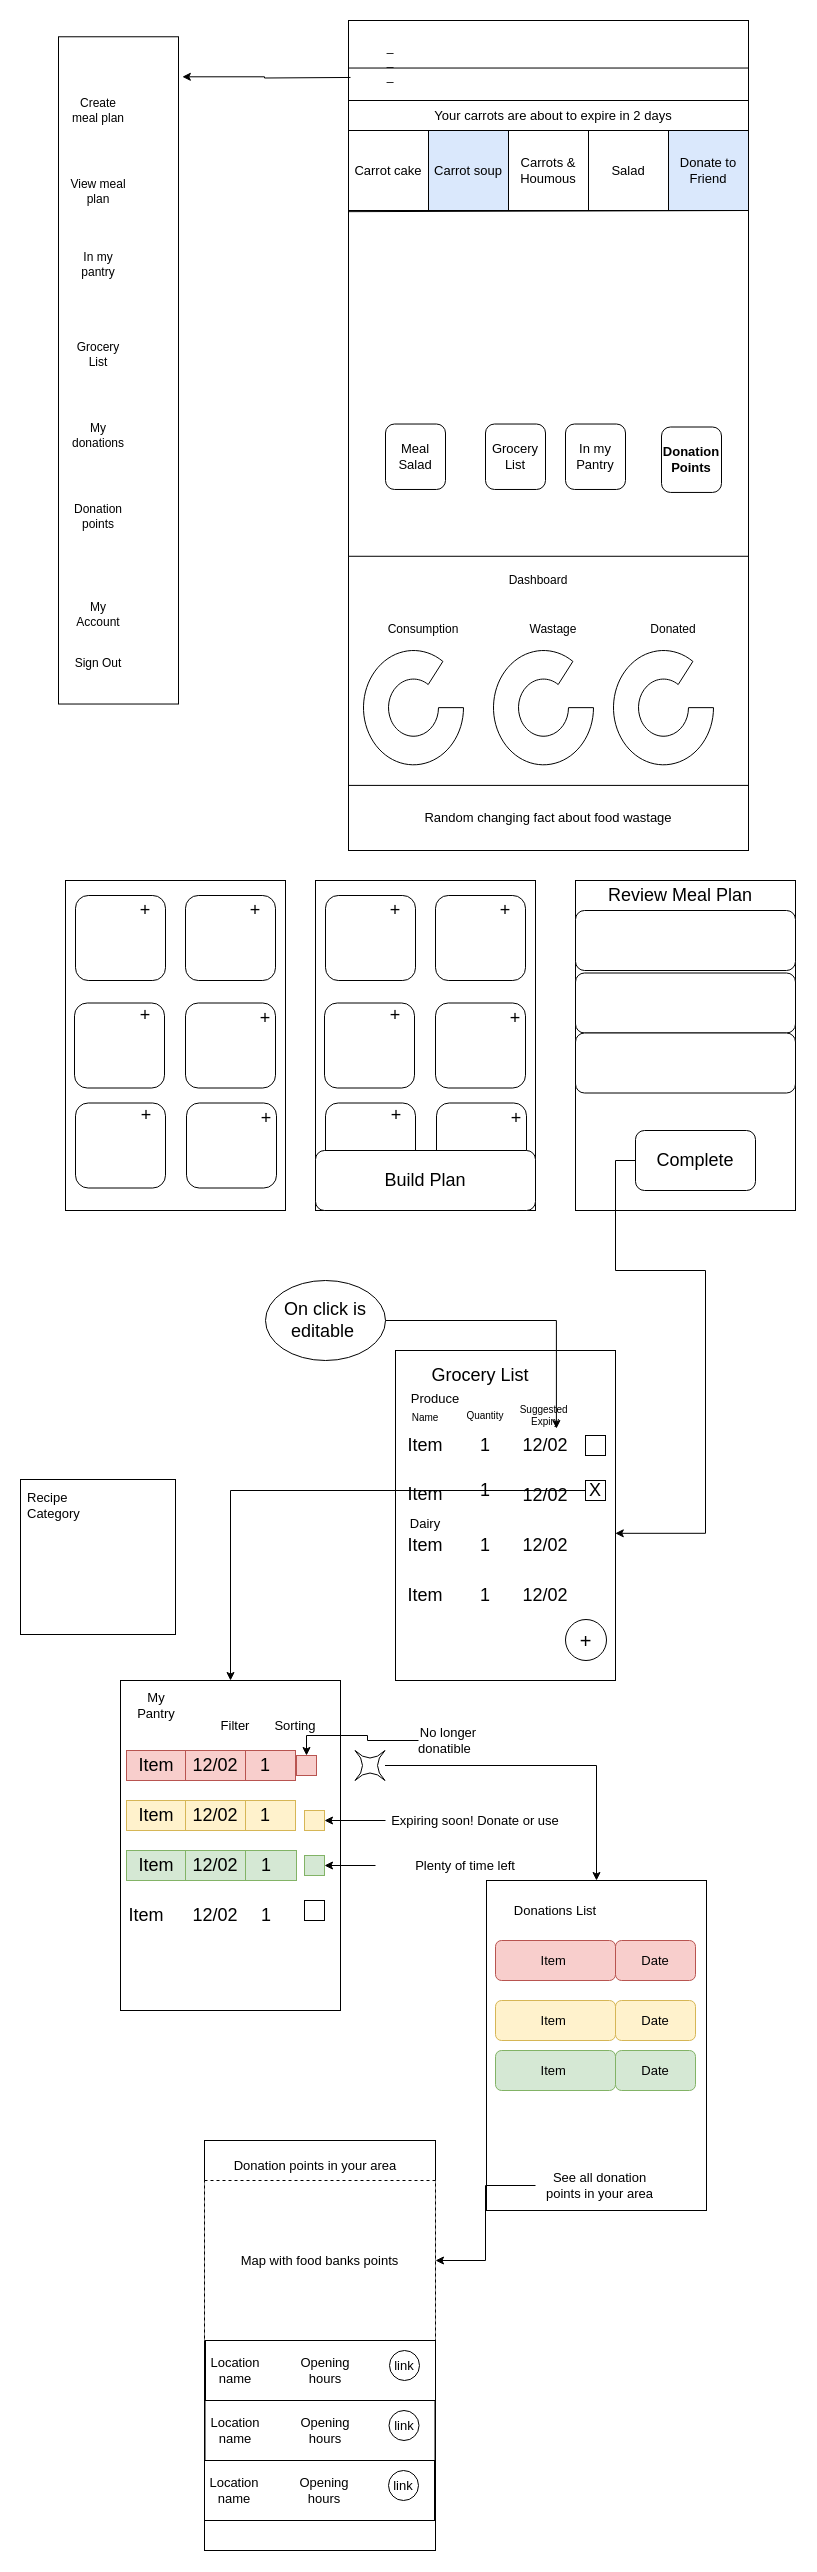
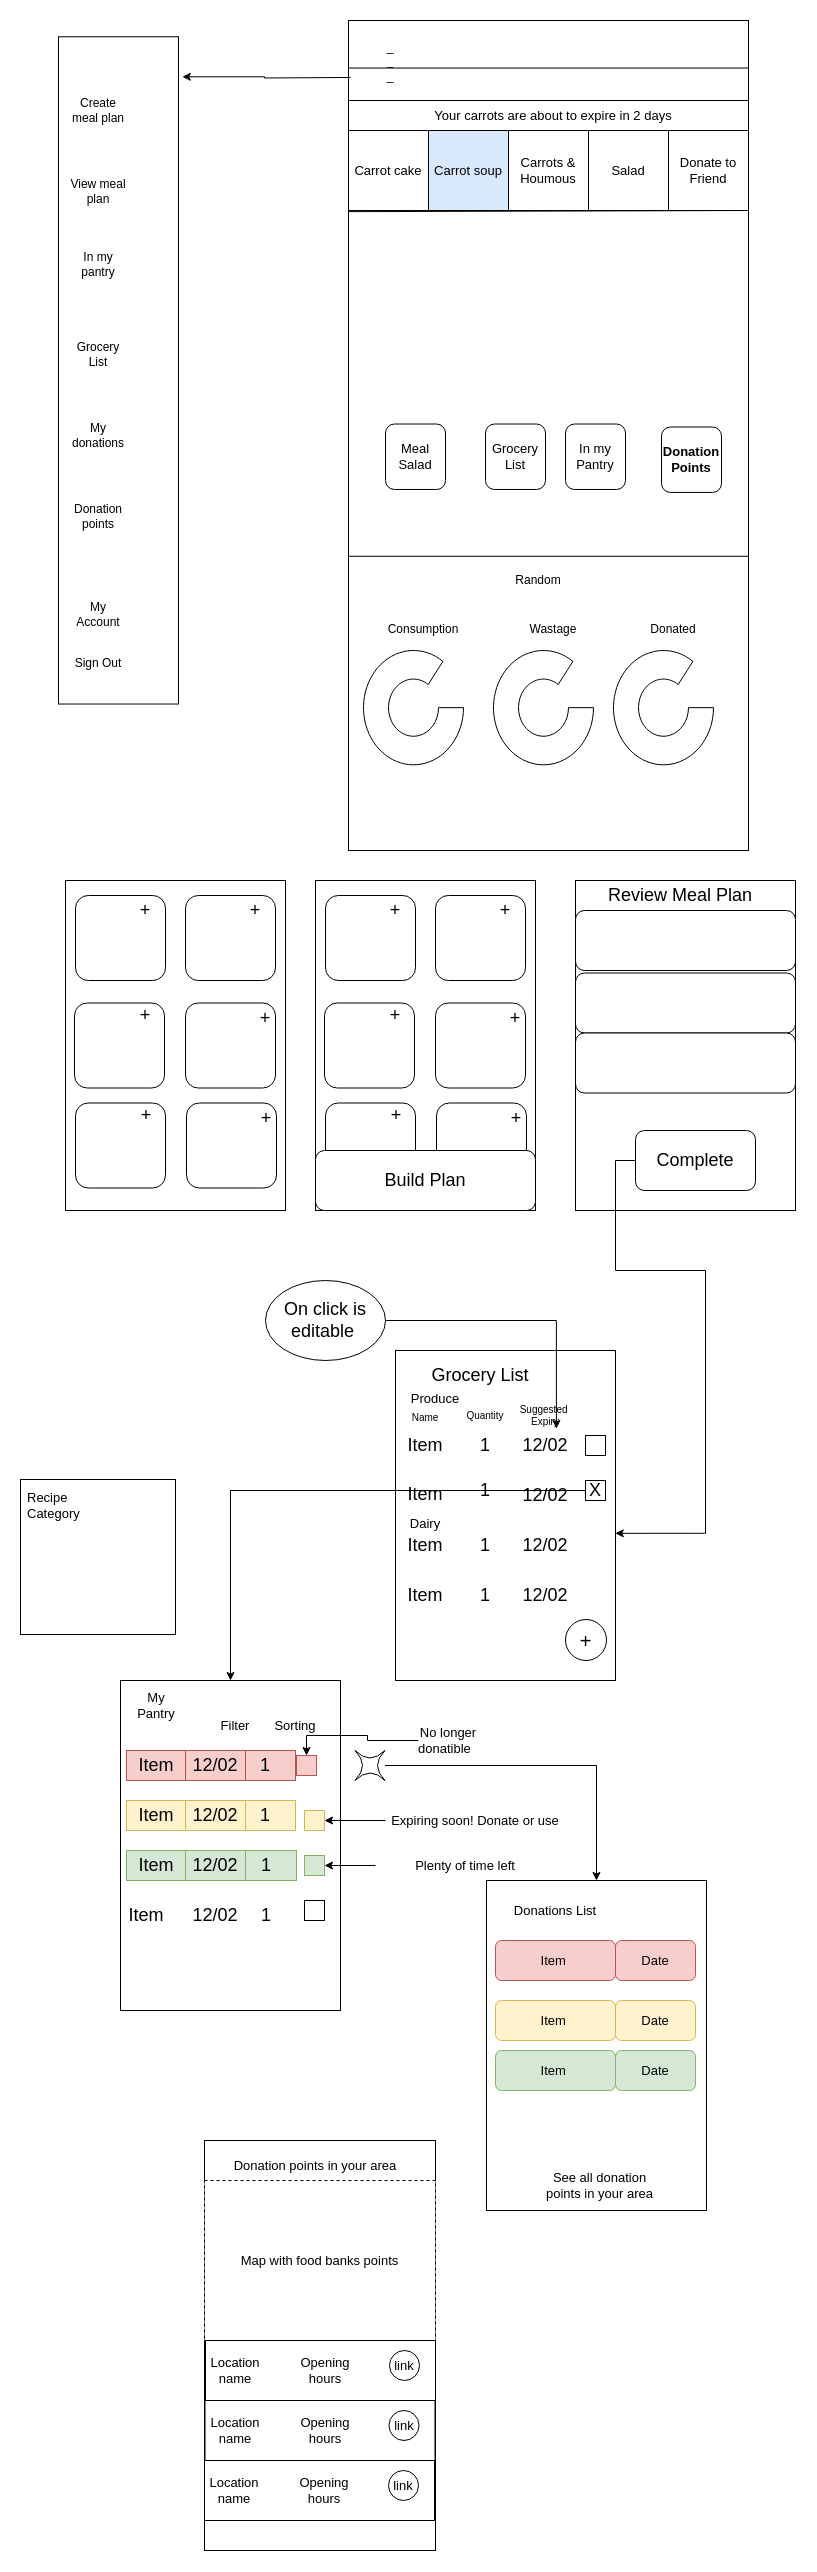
(709, 171) -> (709, 171)
(539, 581) -> (539, 581)
(549, 818) -> none
(486, 2220) -> none
